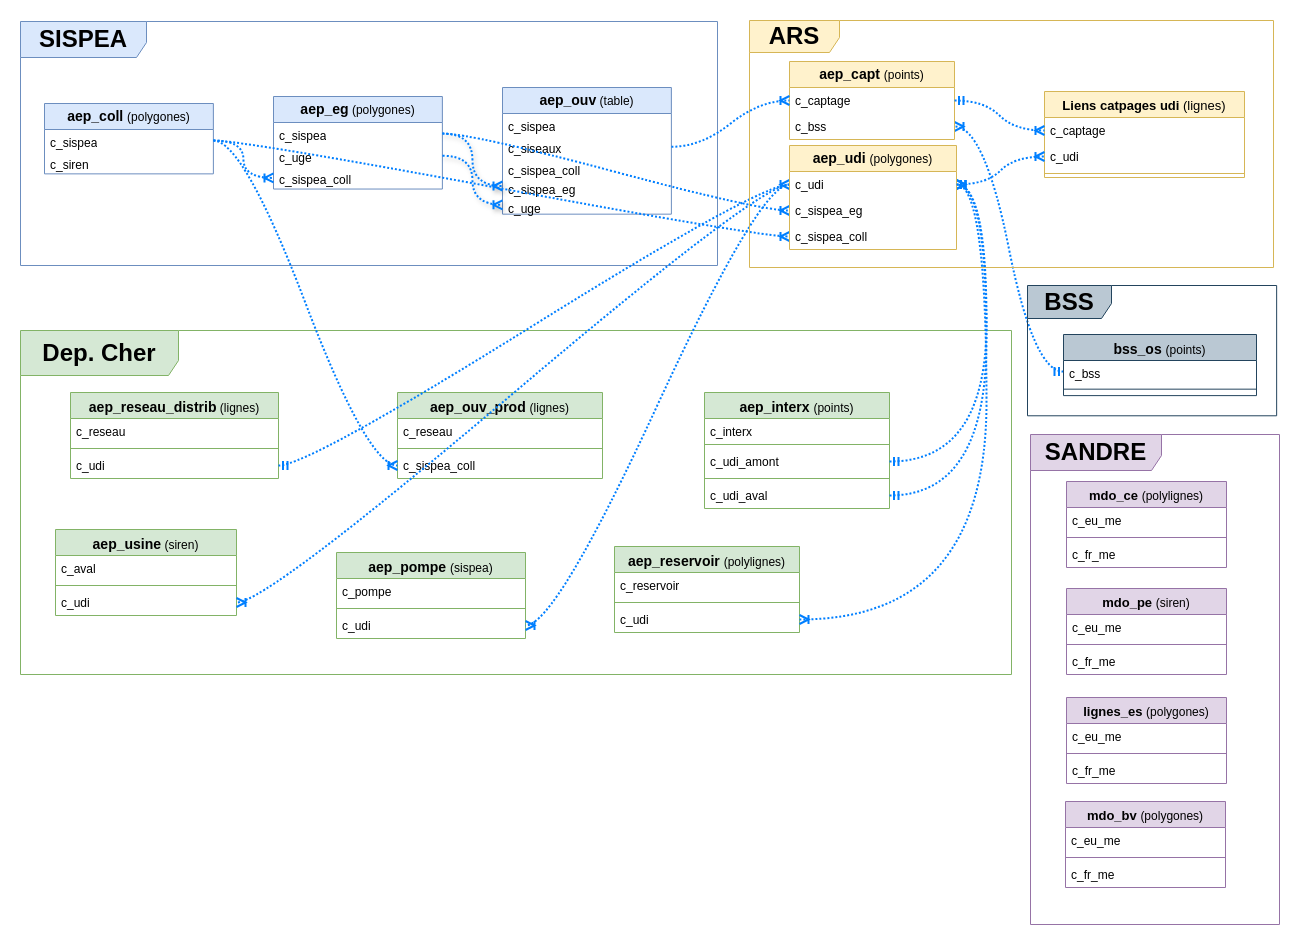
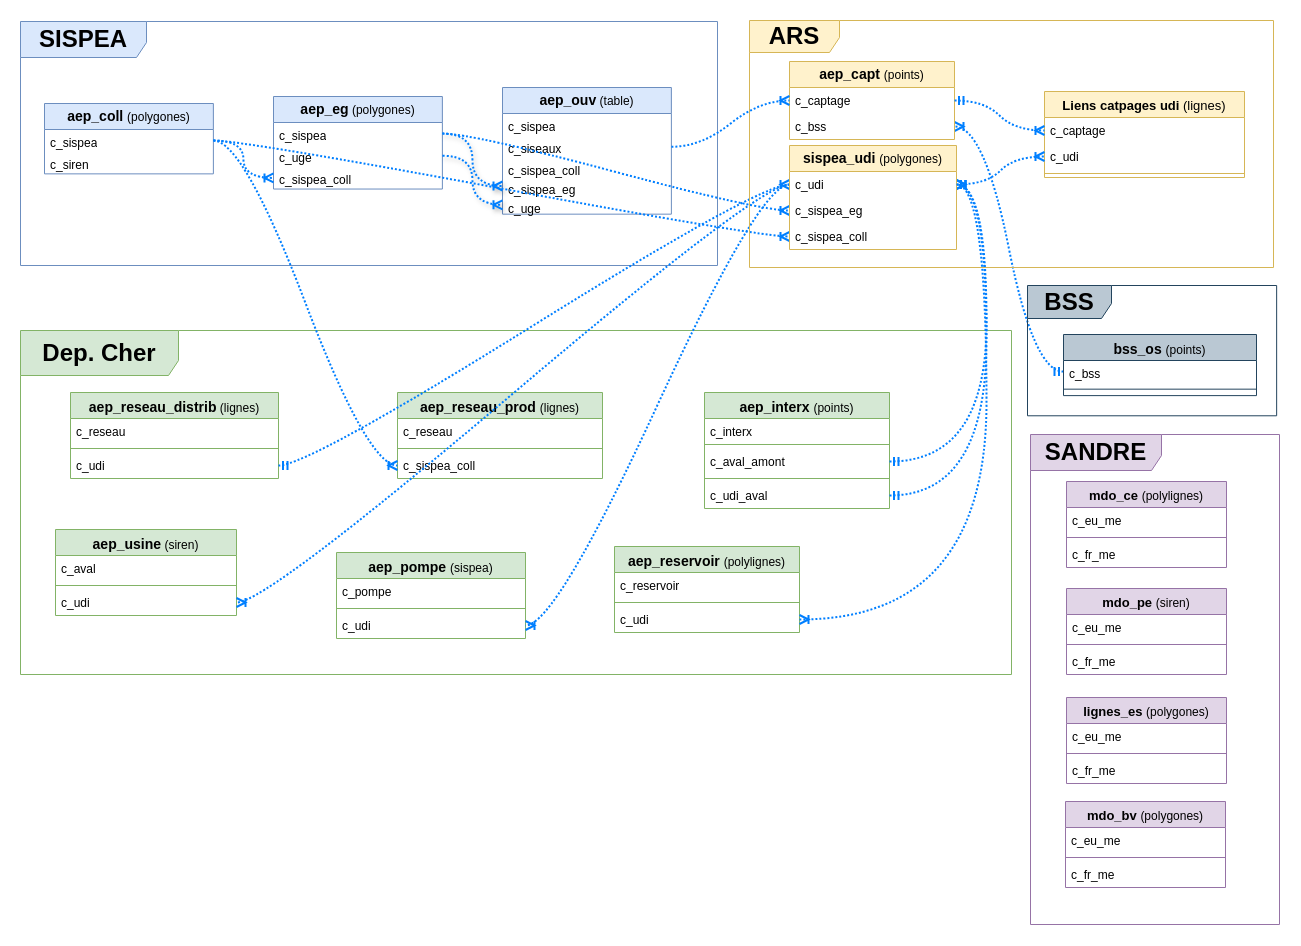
(873, 159) -> (873, 159)
(500, 407) -> (500, 407)
(746, 463) -> (749, 463)
